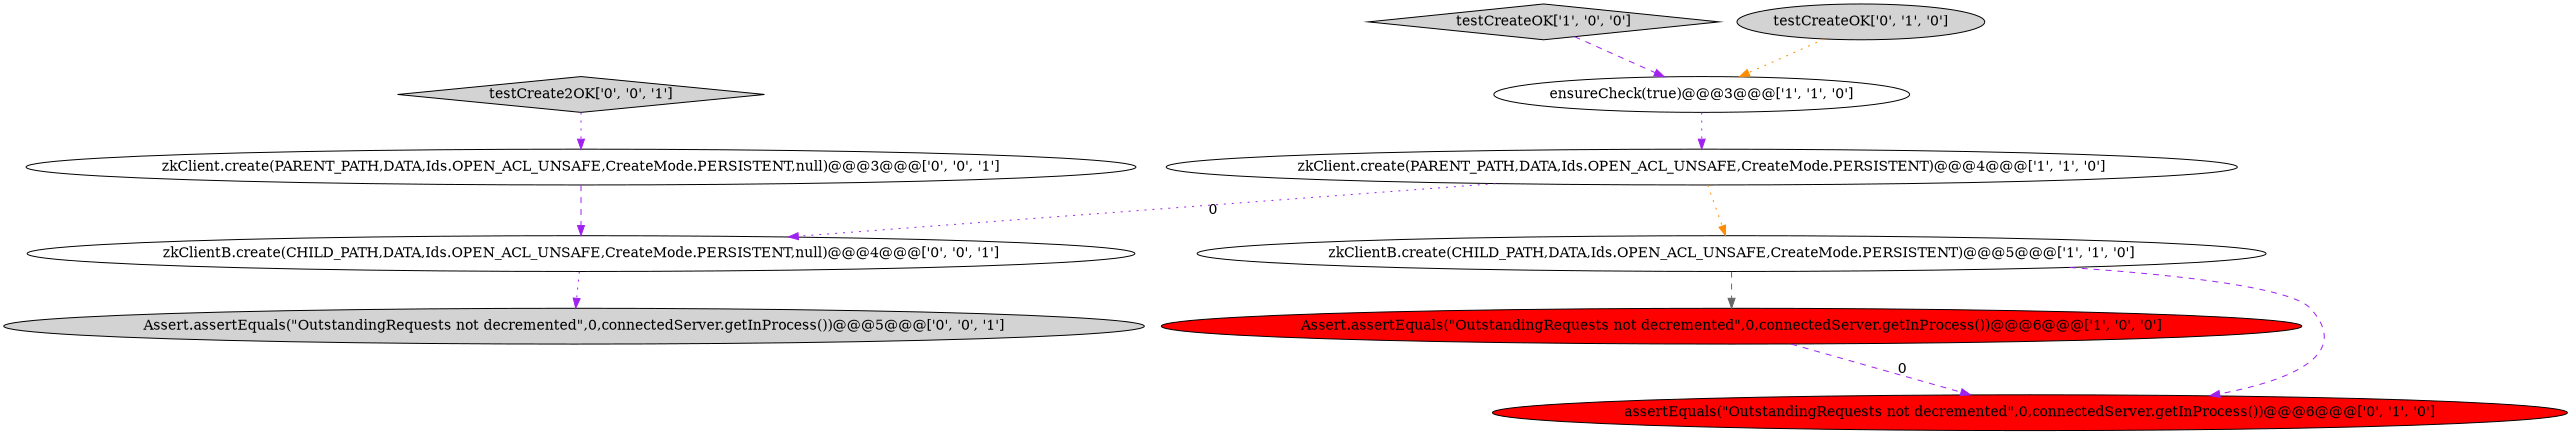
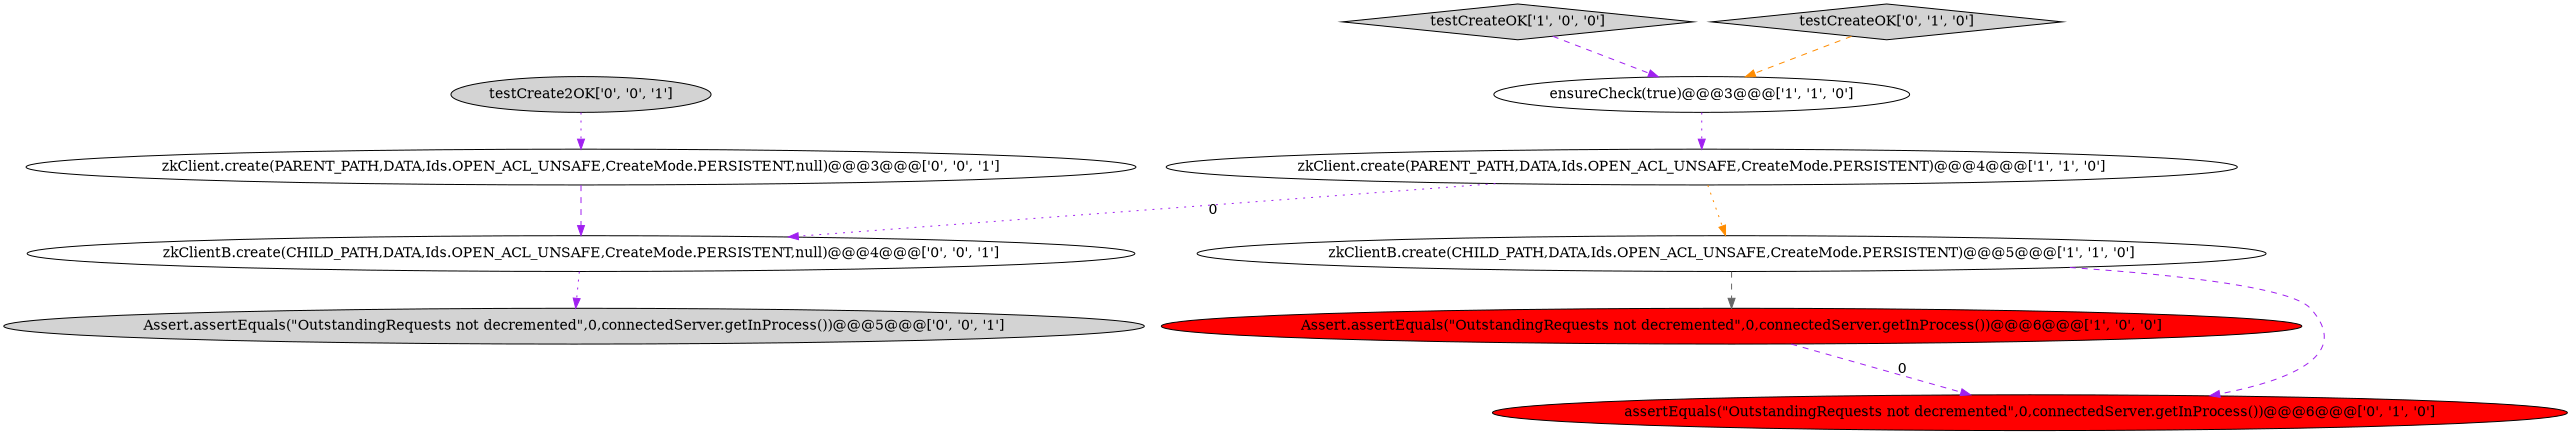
(1861, 22) -> (1887, 22)
(1787, 56) -> (1803, 55)
(581, 94) -> (581, 94)
